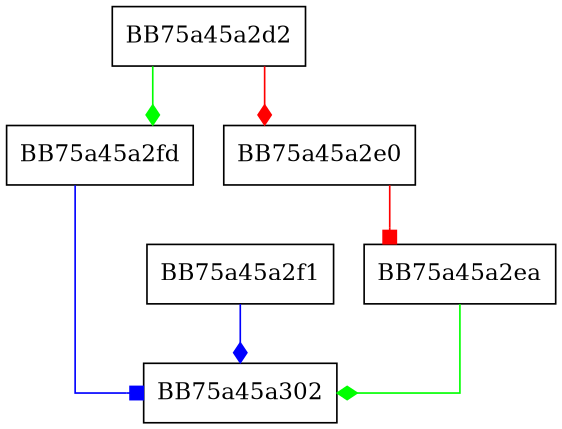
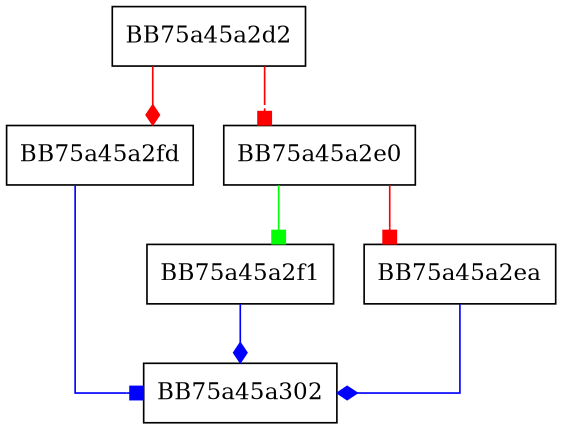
(153, 86) -> (153, 86)
(265, 86) -> (265, 86)
none -> (279, 206)
(453, 393) -> (453, 393)
